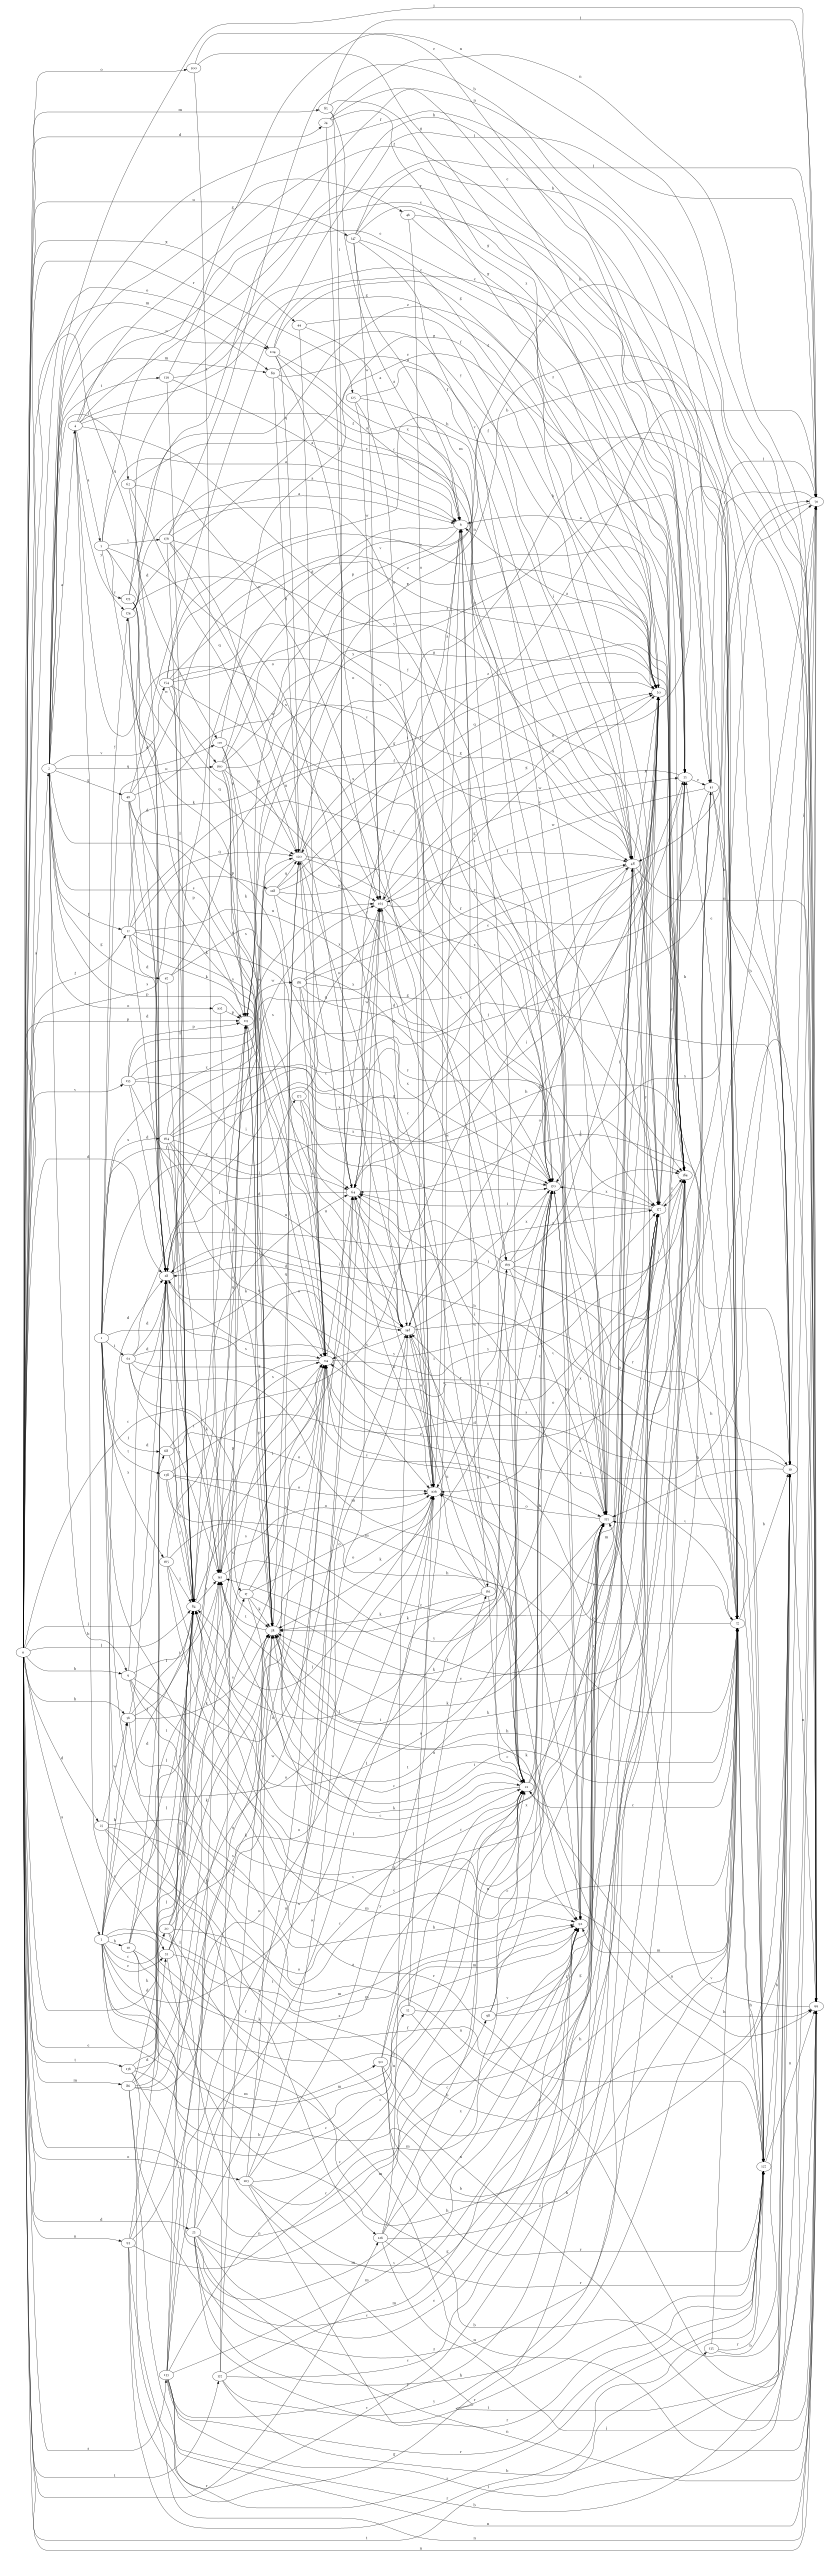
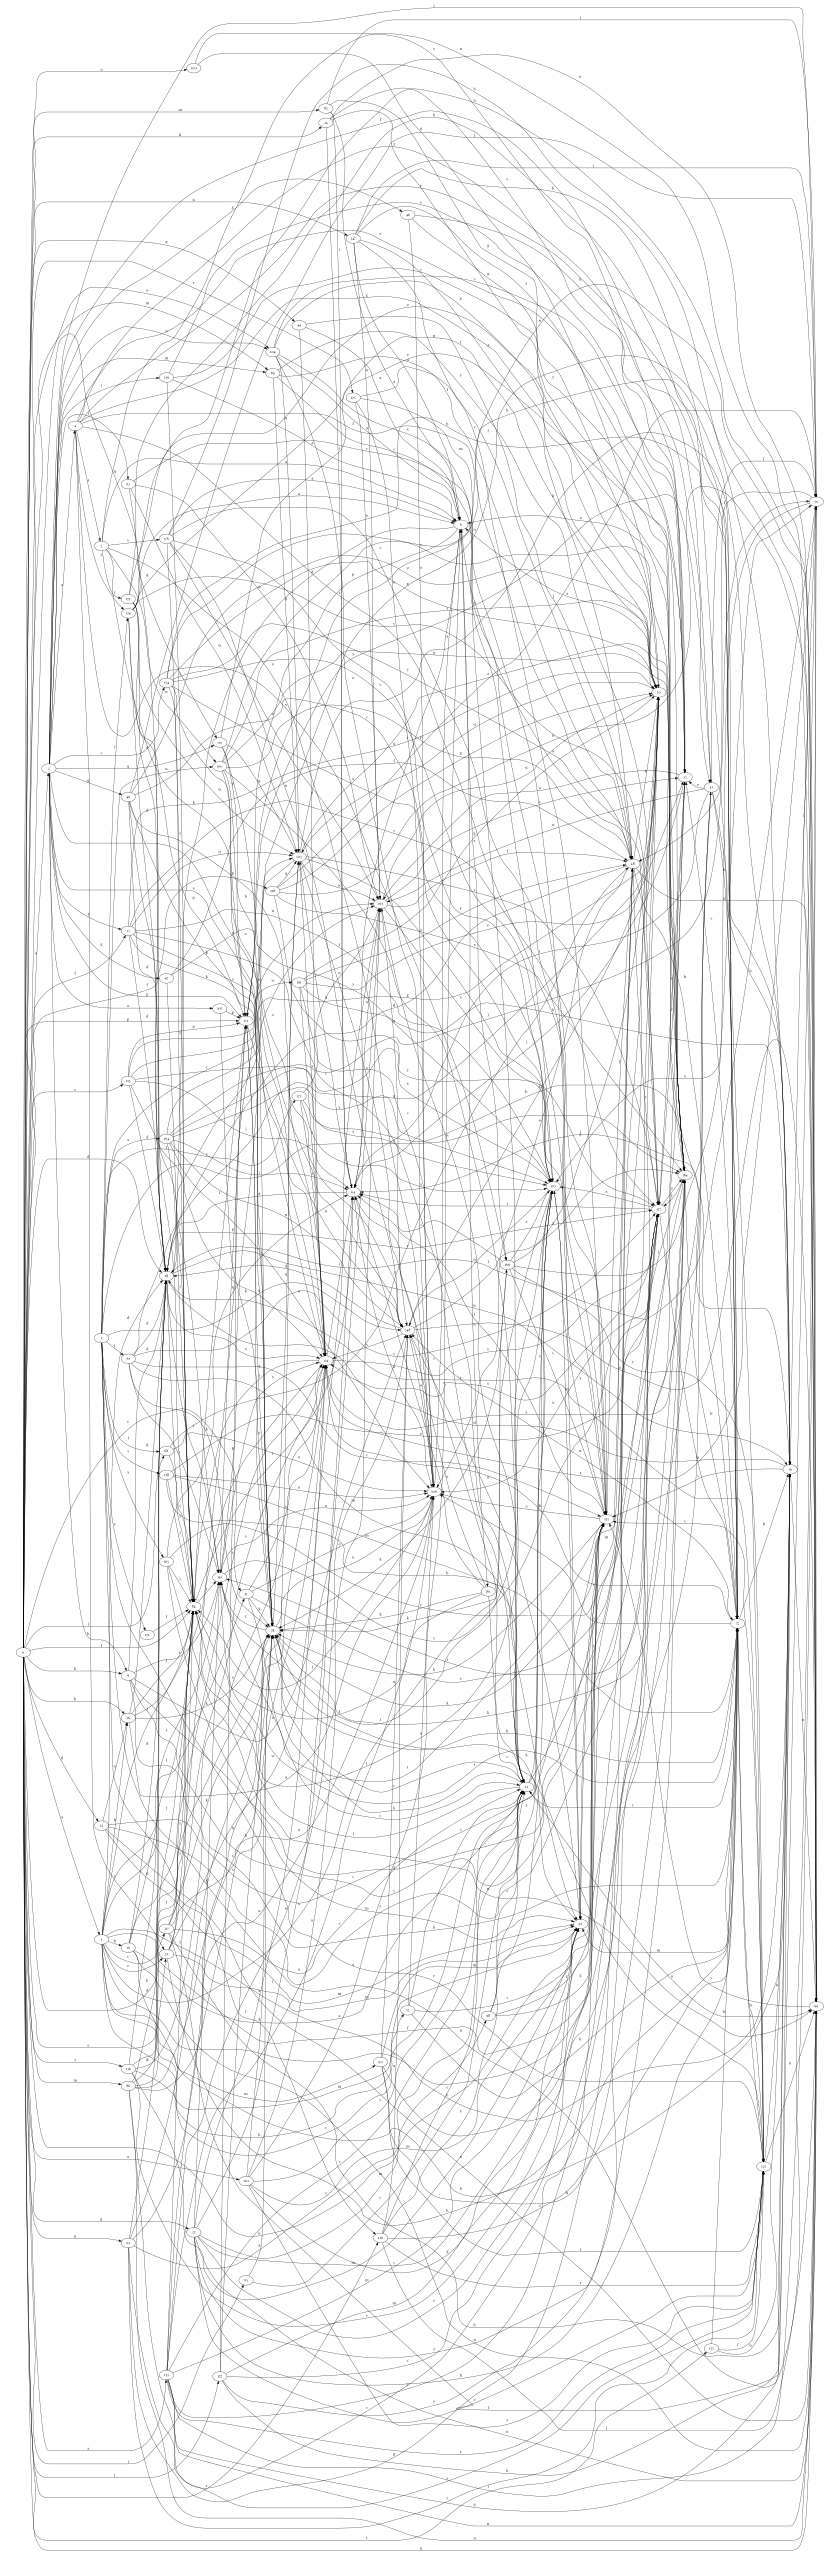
(697, 782) -> (697, 787)
(210, 784) -> none
none -> (147, 1635)
none -> (159, 1675)
(427, 1826) -> (396, 1680)
none -> (246, 2280)
